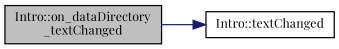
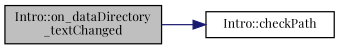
(270, 25) -> (270, 25)
